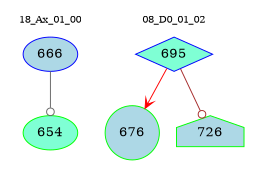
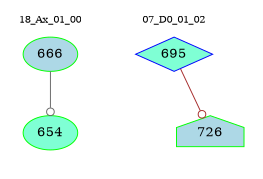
(174, 20) -> (174, 20)
(50, 54) -> (50, 54)
(132, 133) -> none
